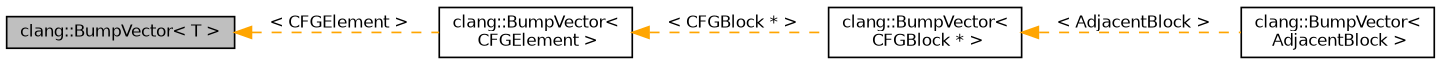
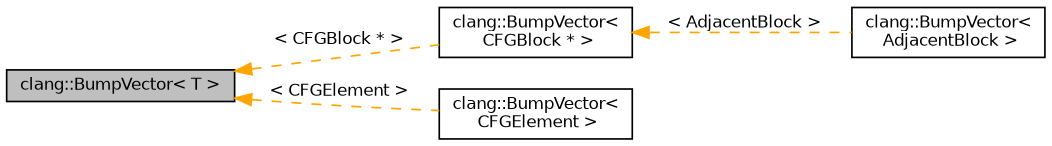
(739, 32) -> (345, 57)
